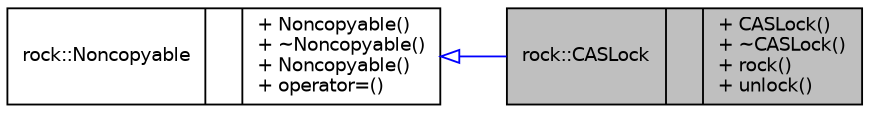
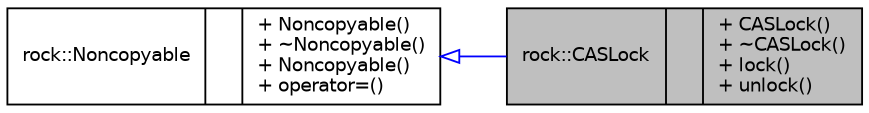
(755, 66) -> (755, 66)
